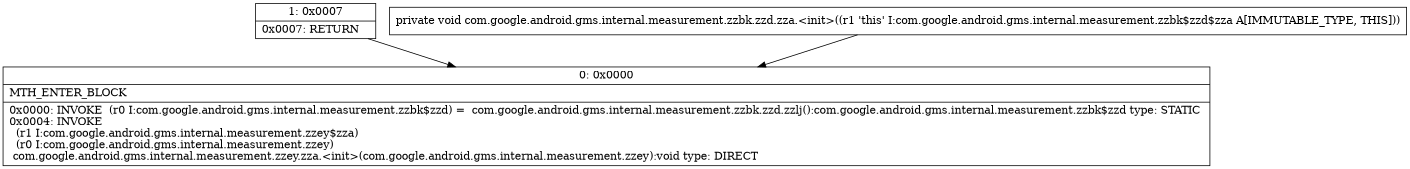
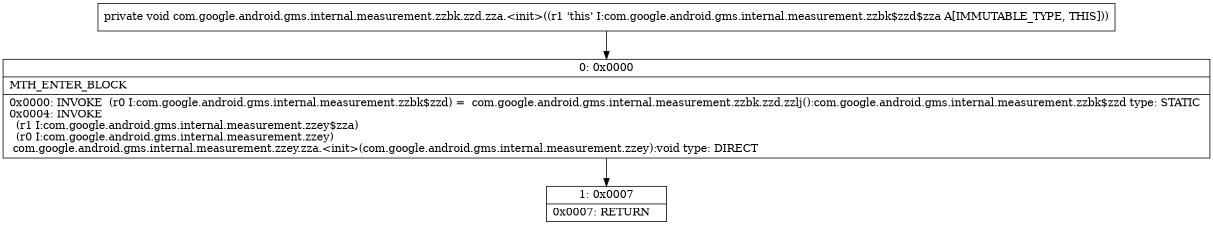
(408, 52) -> (606, 168)
